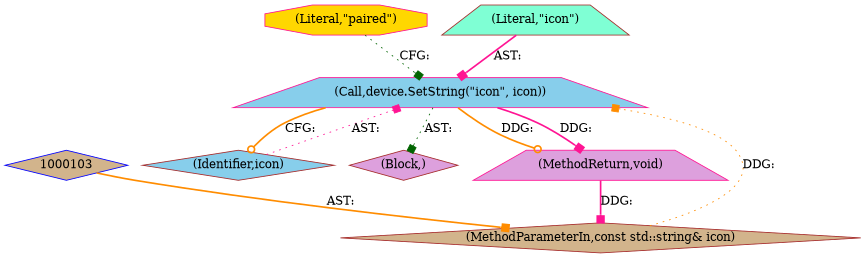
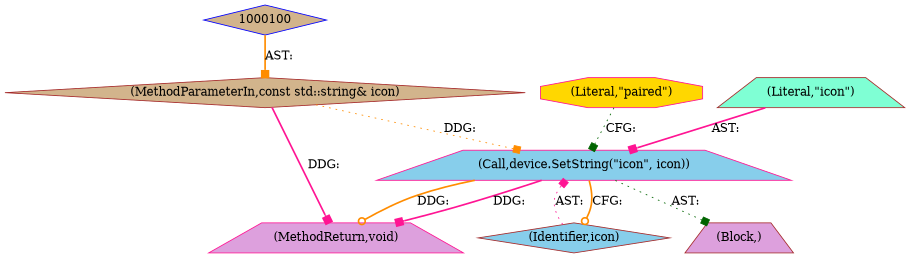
(66, 165) -> (265, 20)
(404, 165) -> (739, 238)
(601, 197) -> (299, 161)
